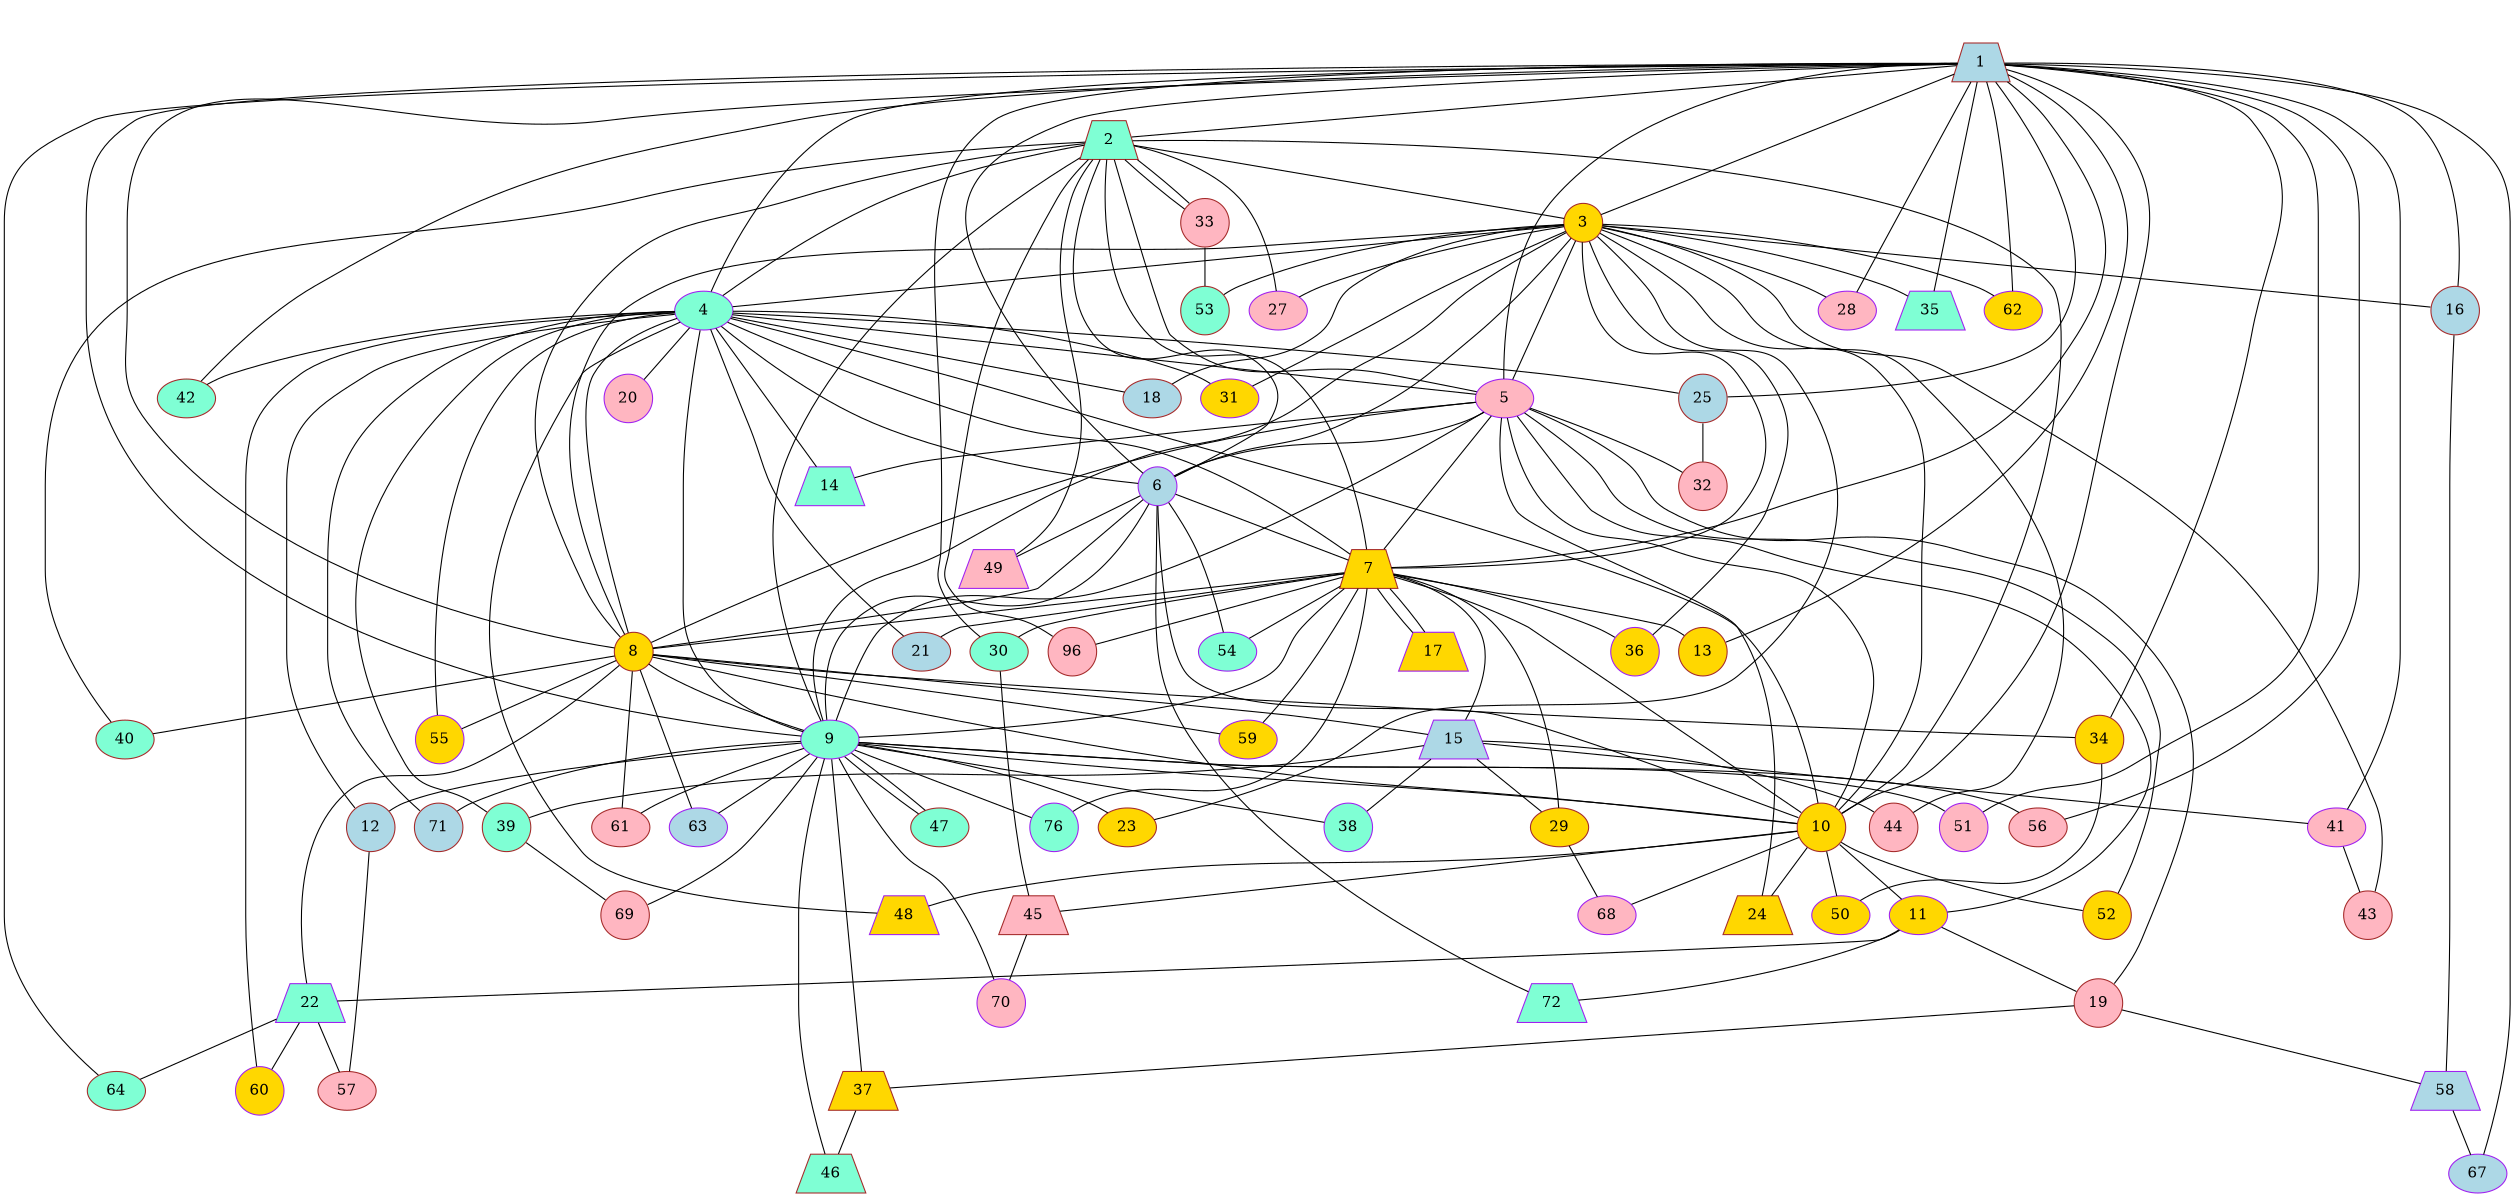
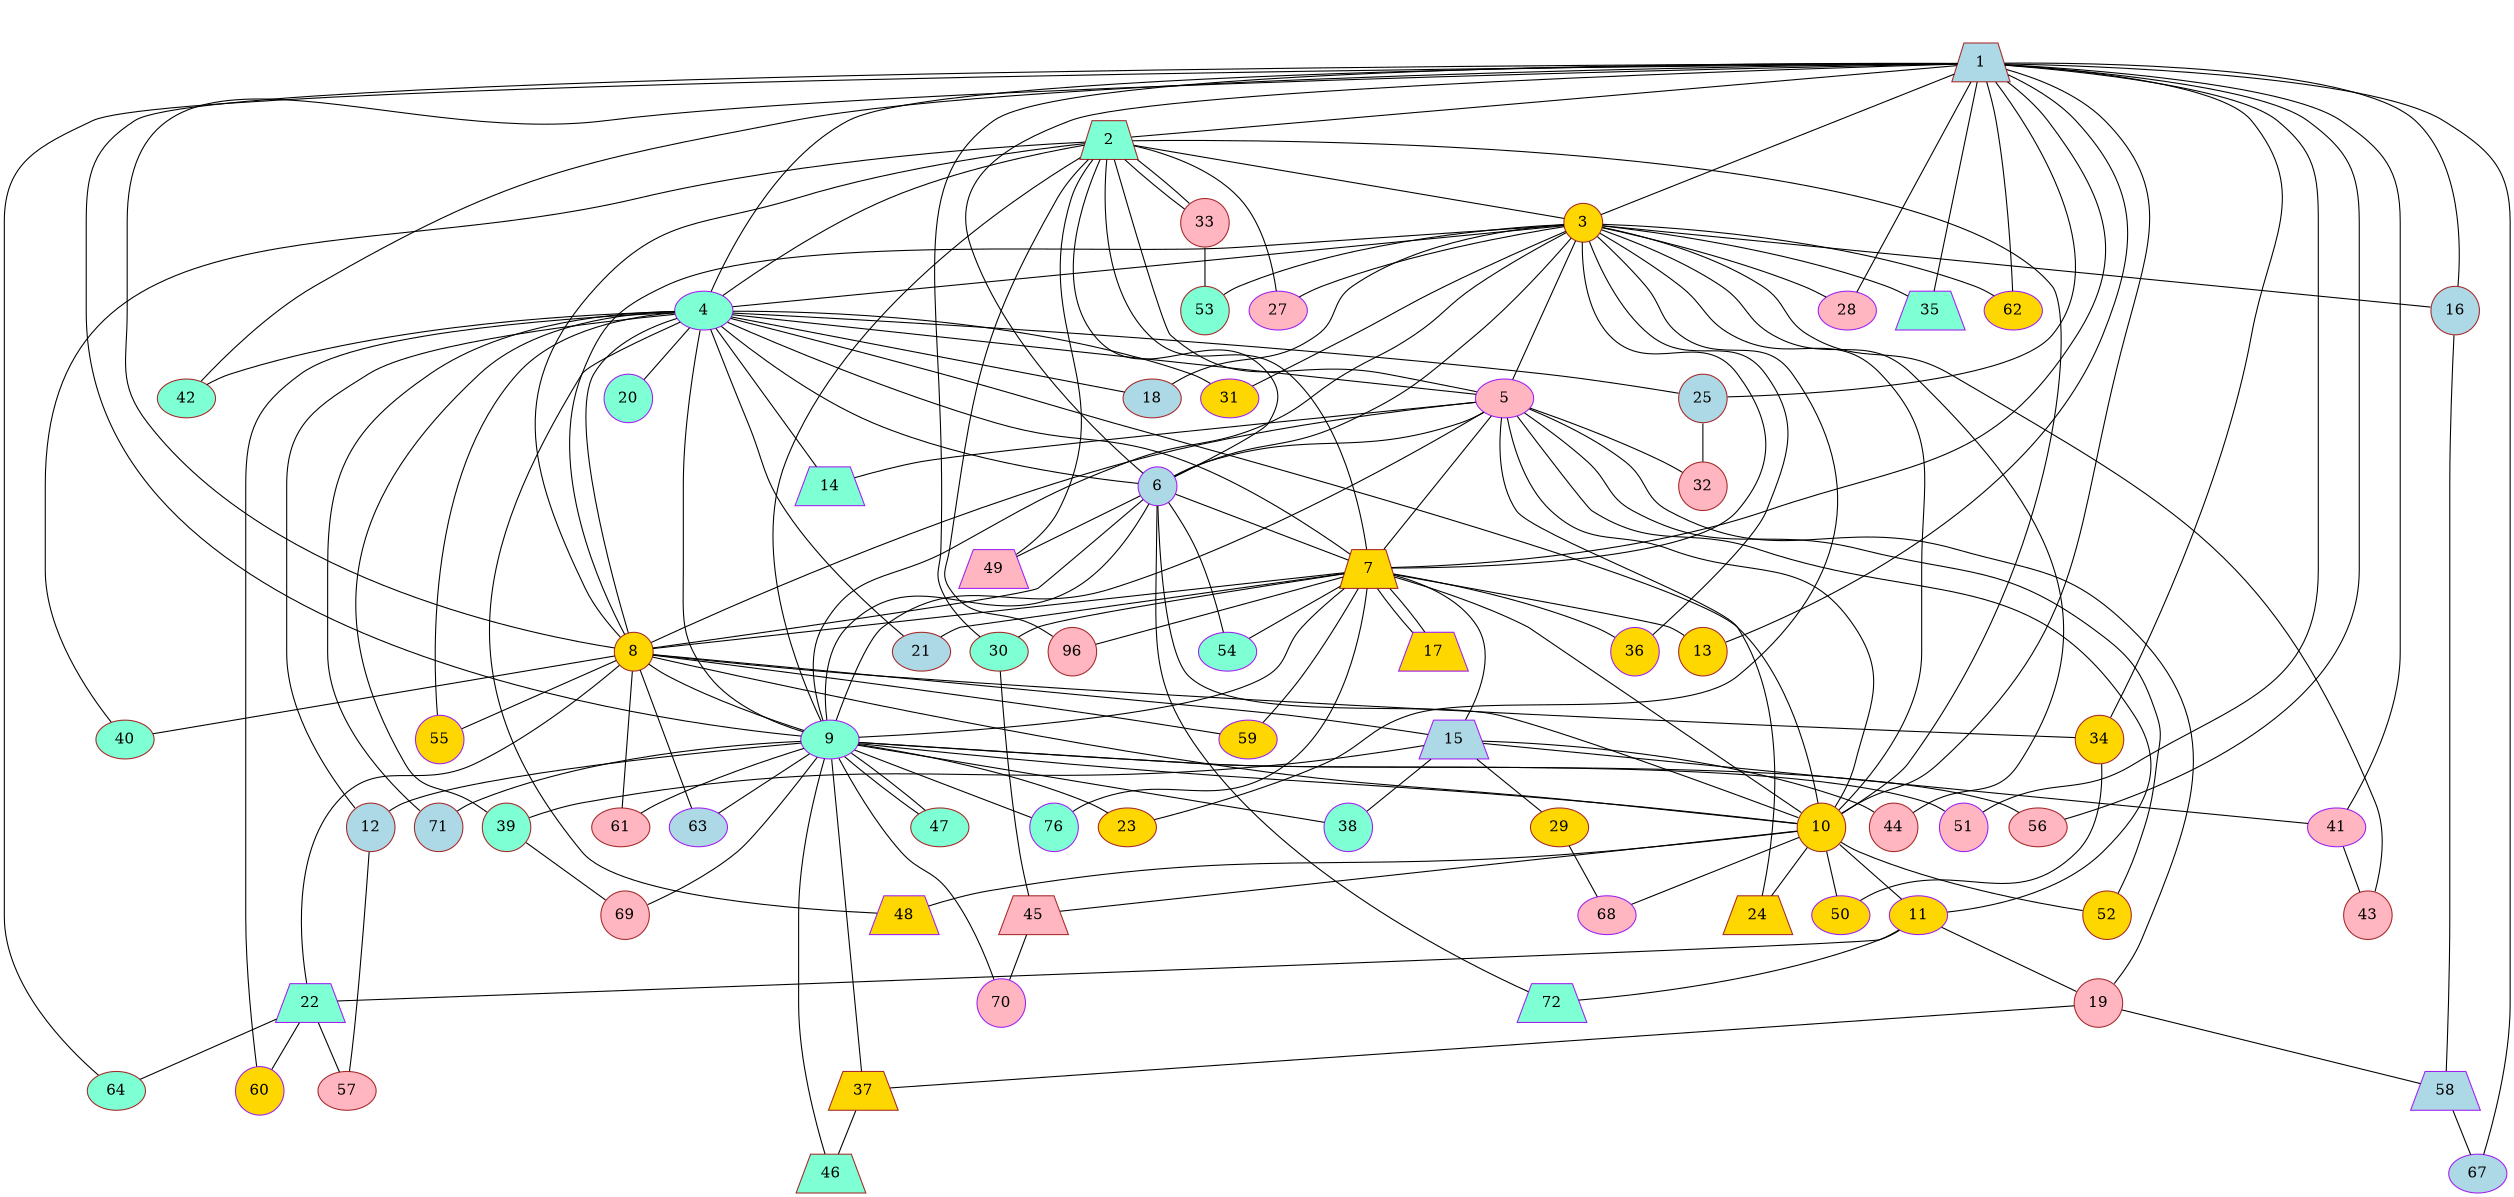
(1652, 125) -> none
(628, 398) -> (628, 398)
(1519, 659) -> none
